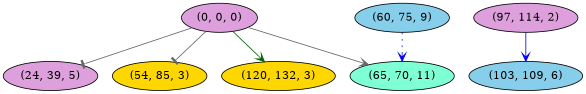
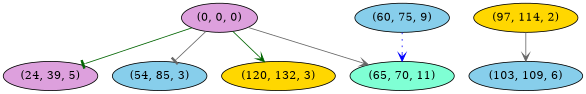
(526, 18) -> (526, 18)
(526, 43) -> (526, 43)
(139, 46) -> (139, 46)
(160, 76) -> (160, 76)
